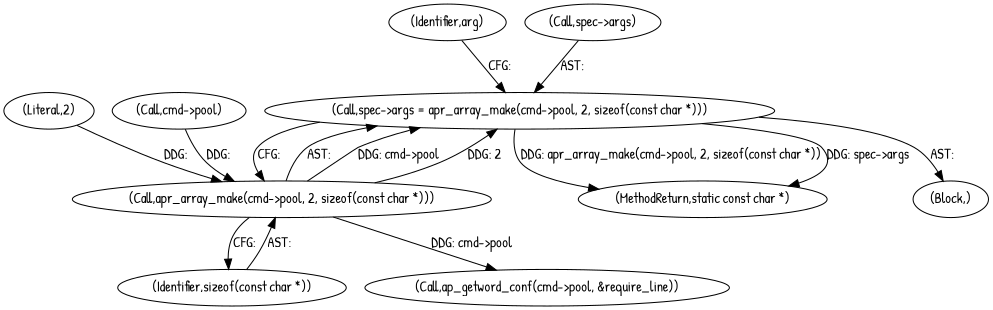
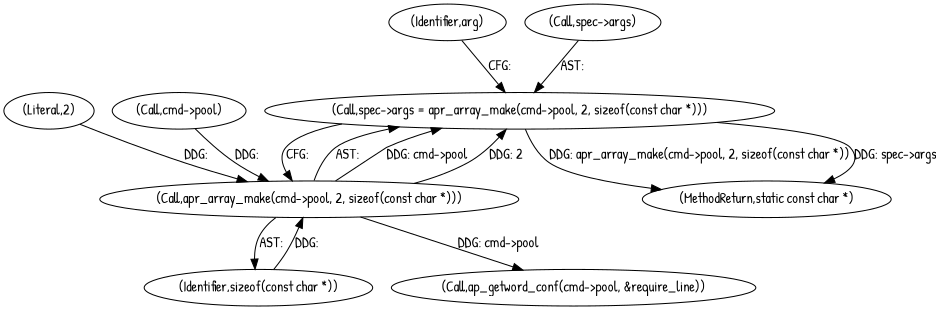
(951, 199) -> none
(246, 243) -> (273, 243)
(281, 243) -> (309, 243)
